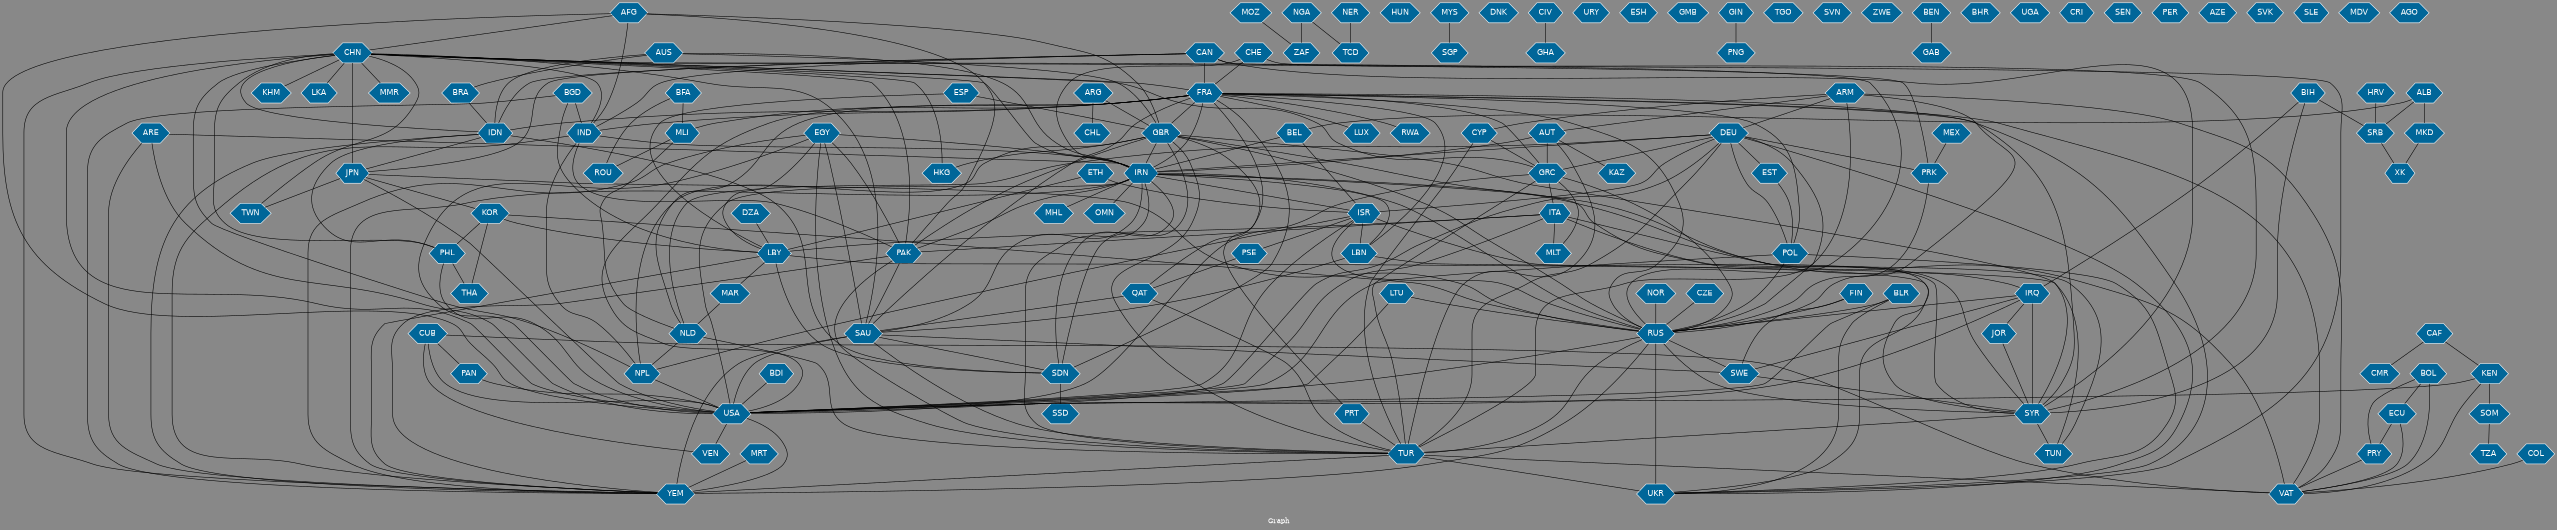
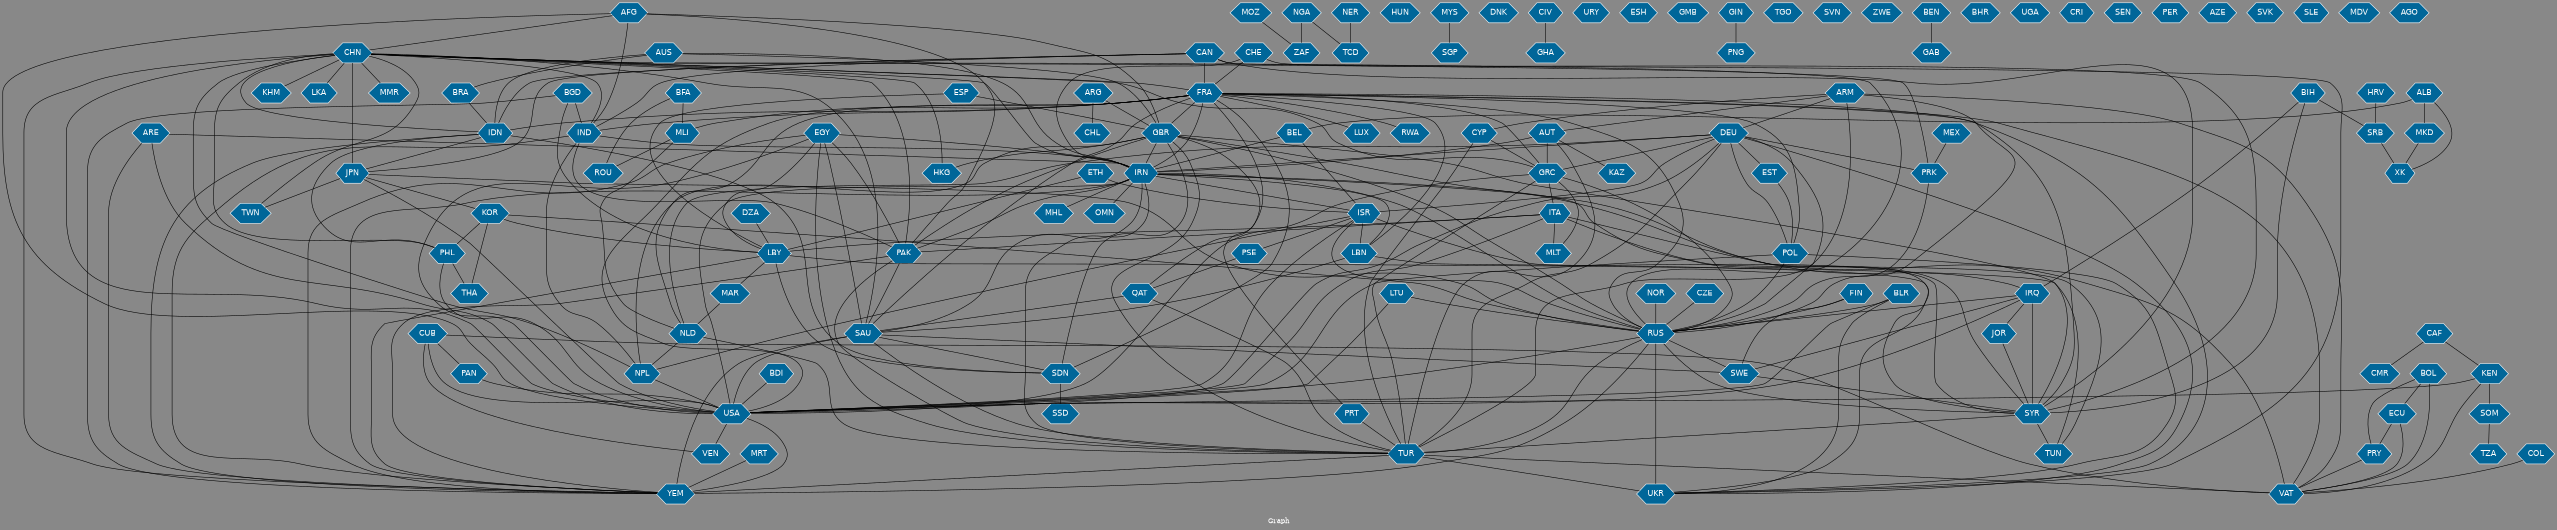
(2400, 113) -> (2449, 143)
(1079, 246) -> none
